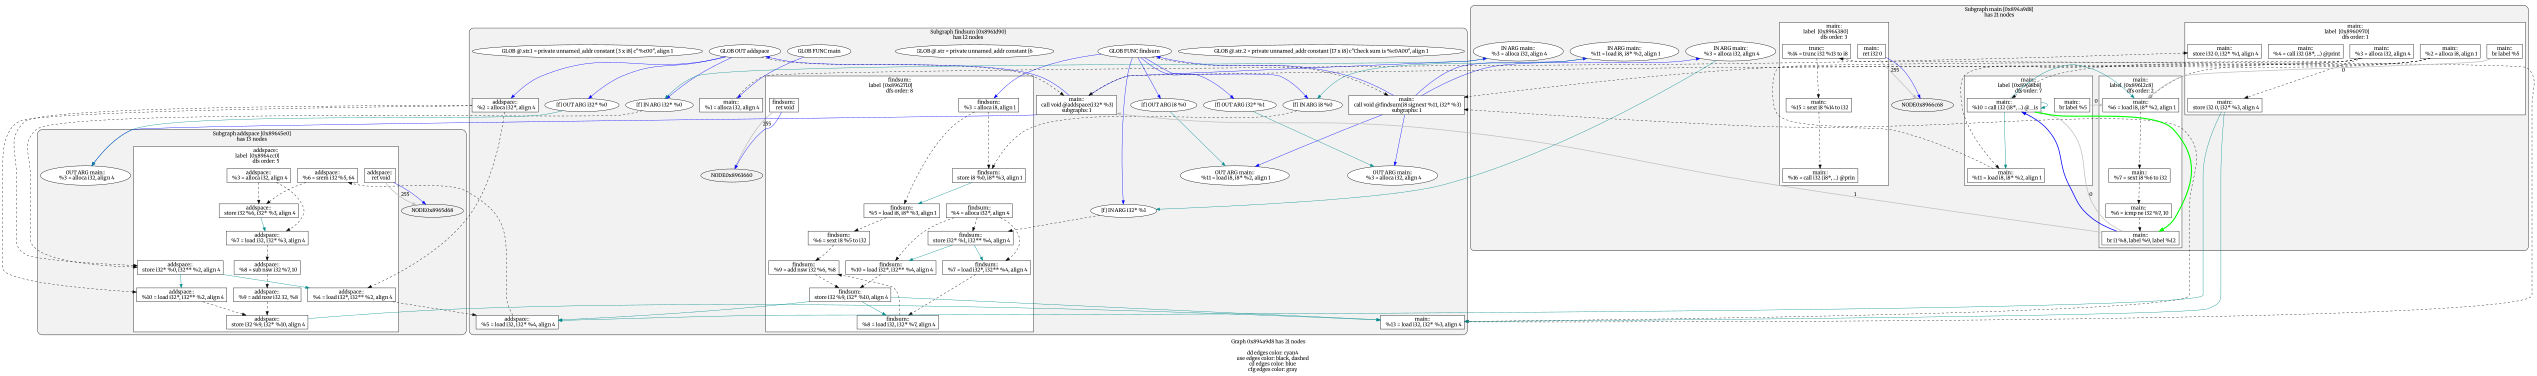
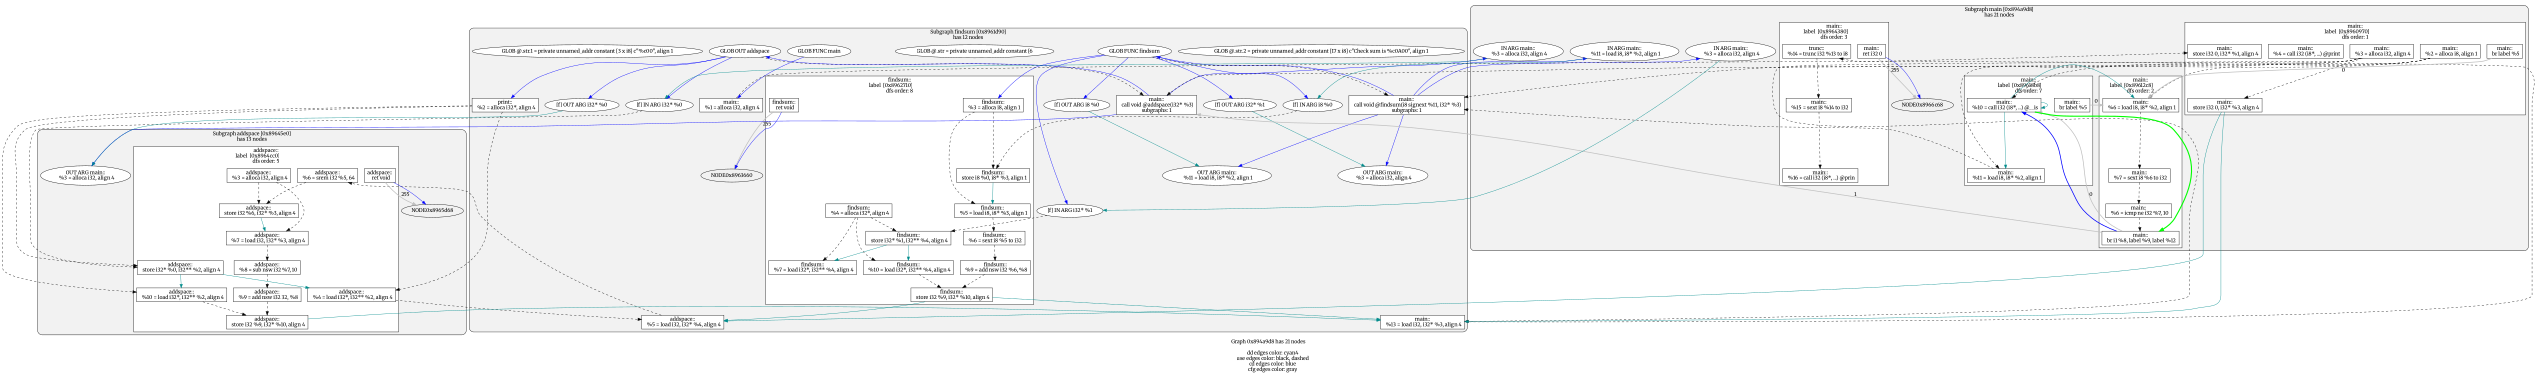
(505, 105) -> (505, 105)
(898, 322) -> none
